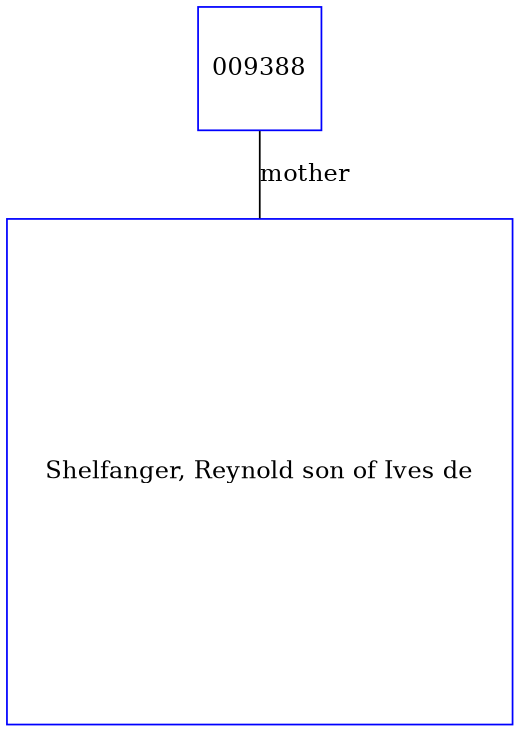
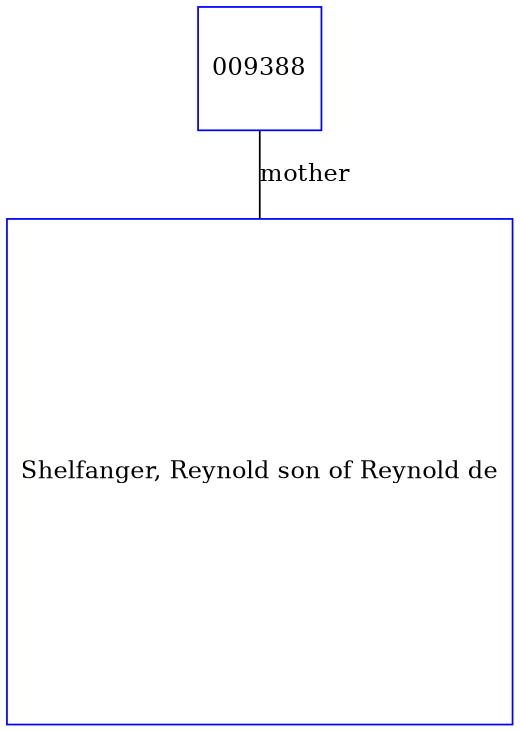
(260, 472) -> (260, 472)
